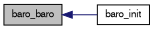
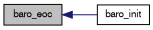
(33, 15) -> (33, 15)
